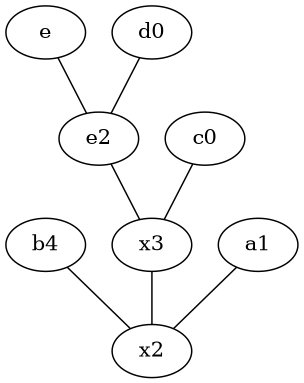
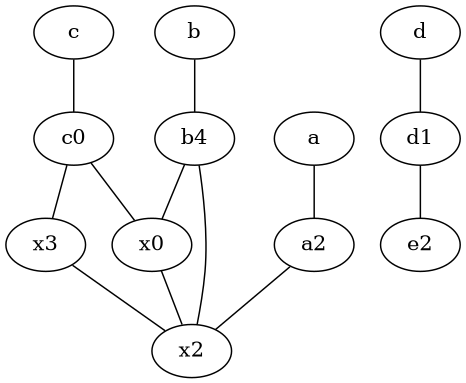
(46, 32) -> none
none -> (74, 32)
(152, 32) -> (420, 139)
none -> (195, 32)
none -> (420, 32)
none -> (314, 139)
(125, 192) -> none
none -> (152, 245)
(258, 245) -> (314, 245)
